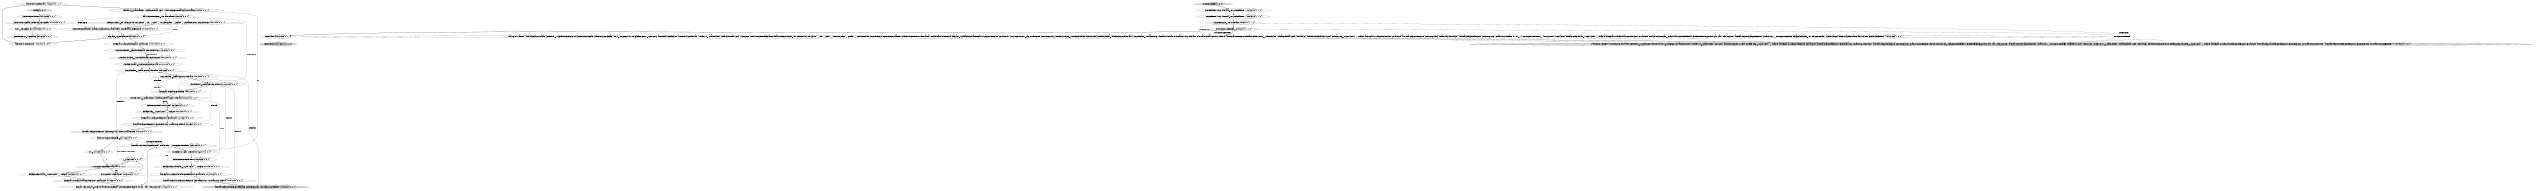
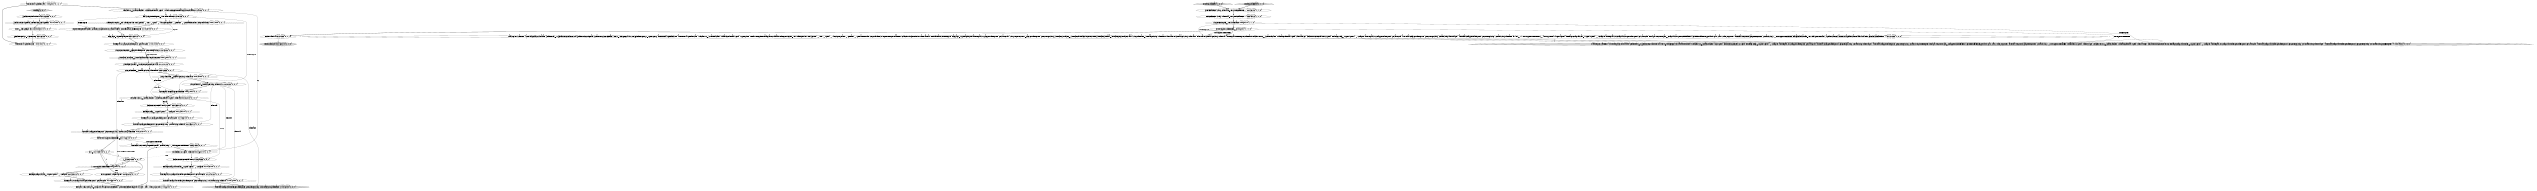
none -> (1254, 4)
(80, 40) -> (33, 40)
none -> (116, 156)
